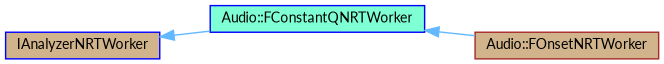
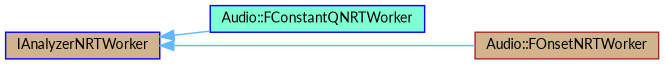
(457, 34) -> (325, 46)
